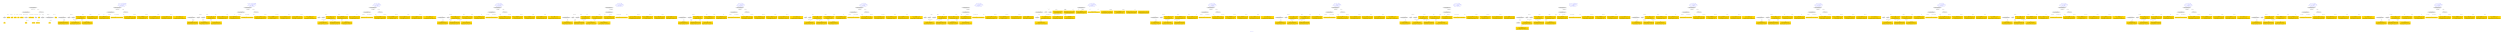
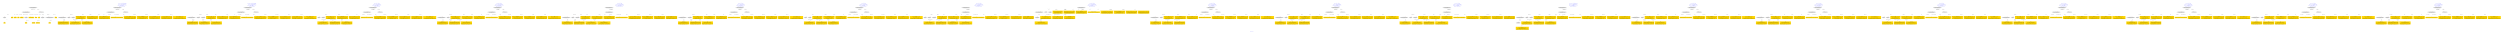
(9, 18) -> none
(36, 18) -> (36, 18)
